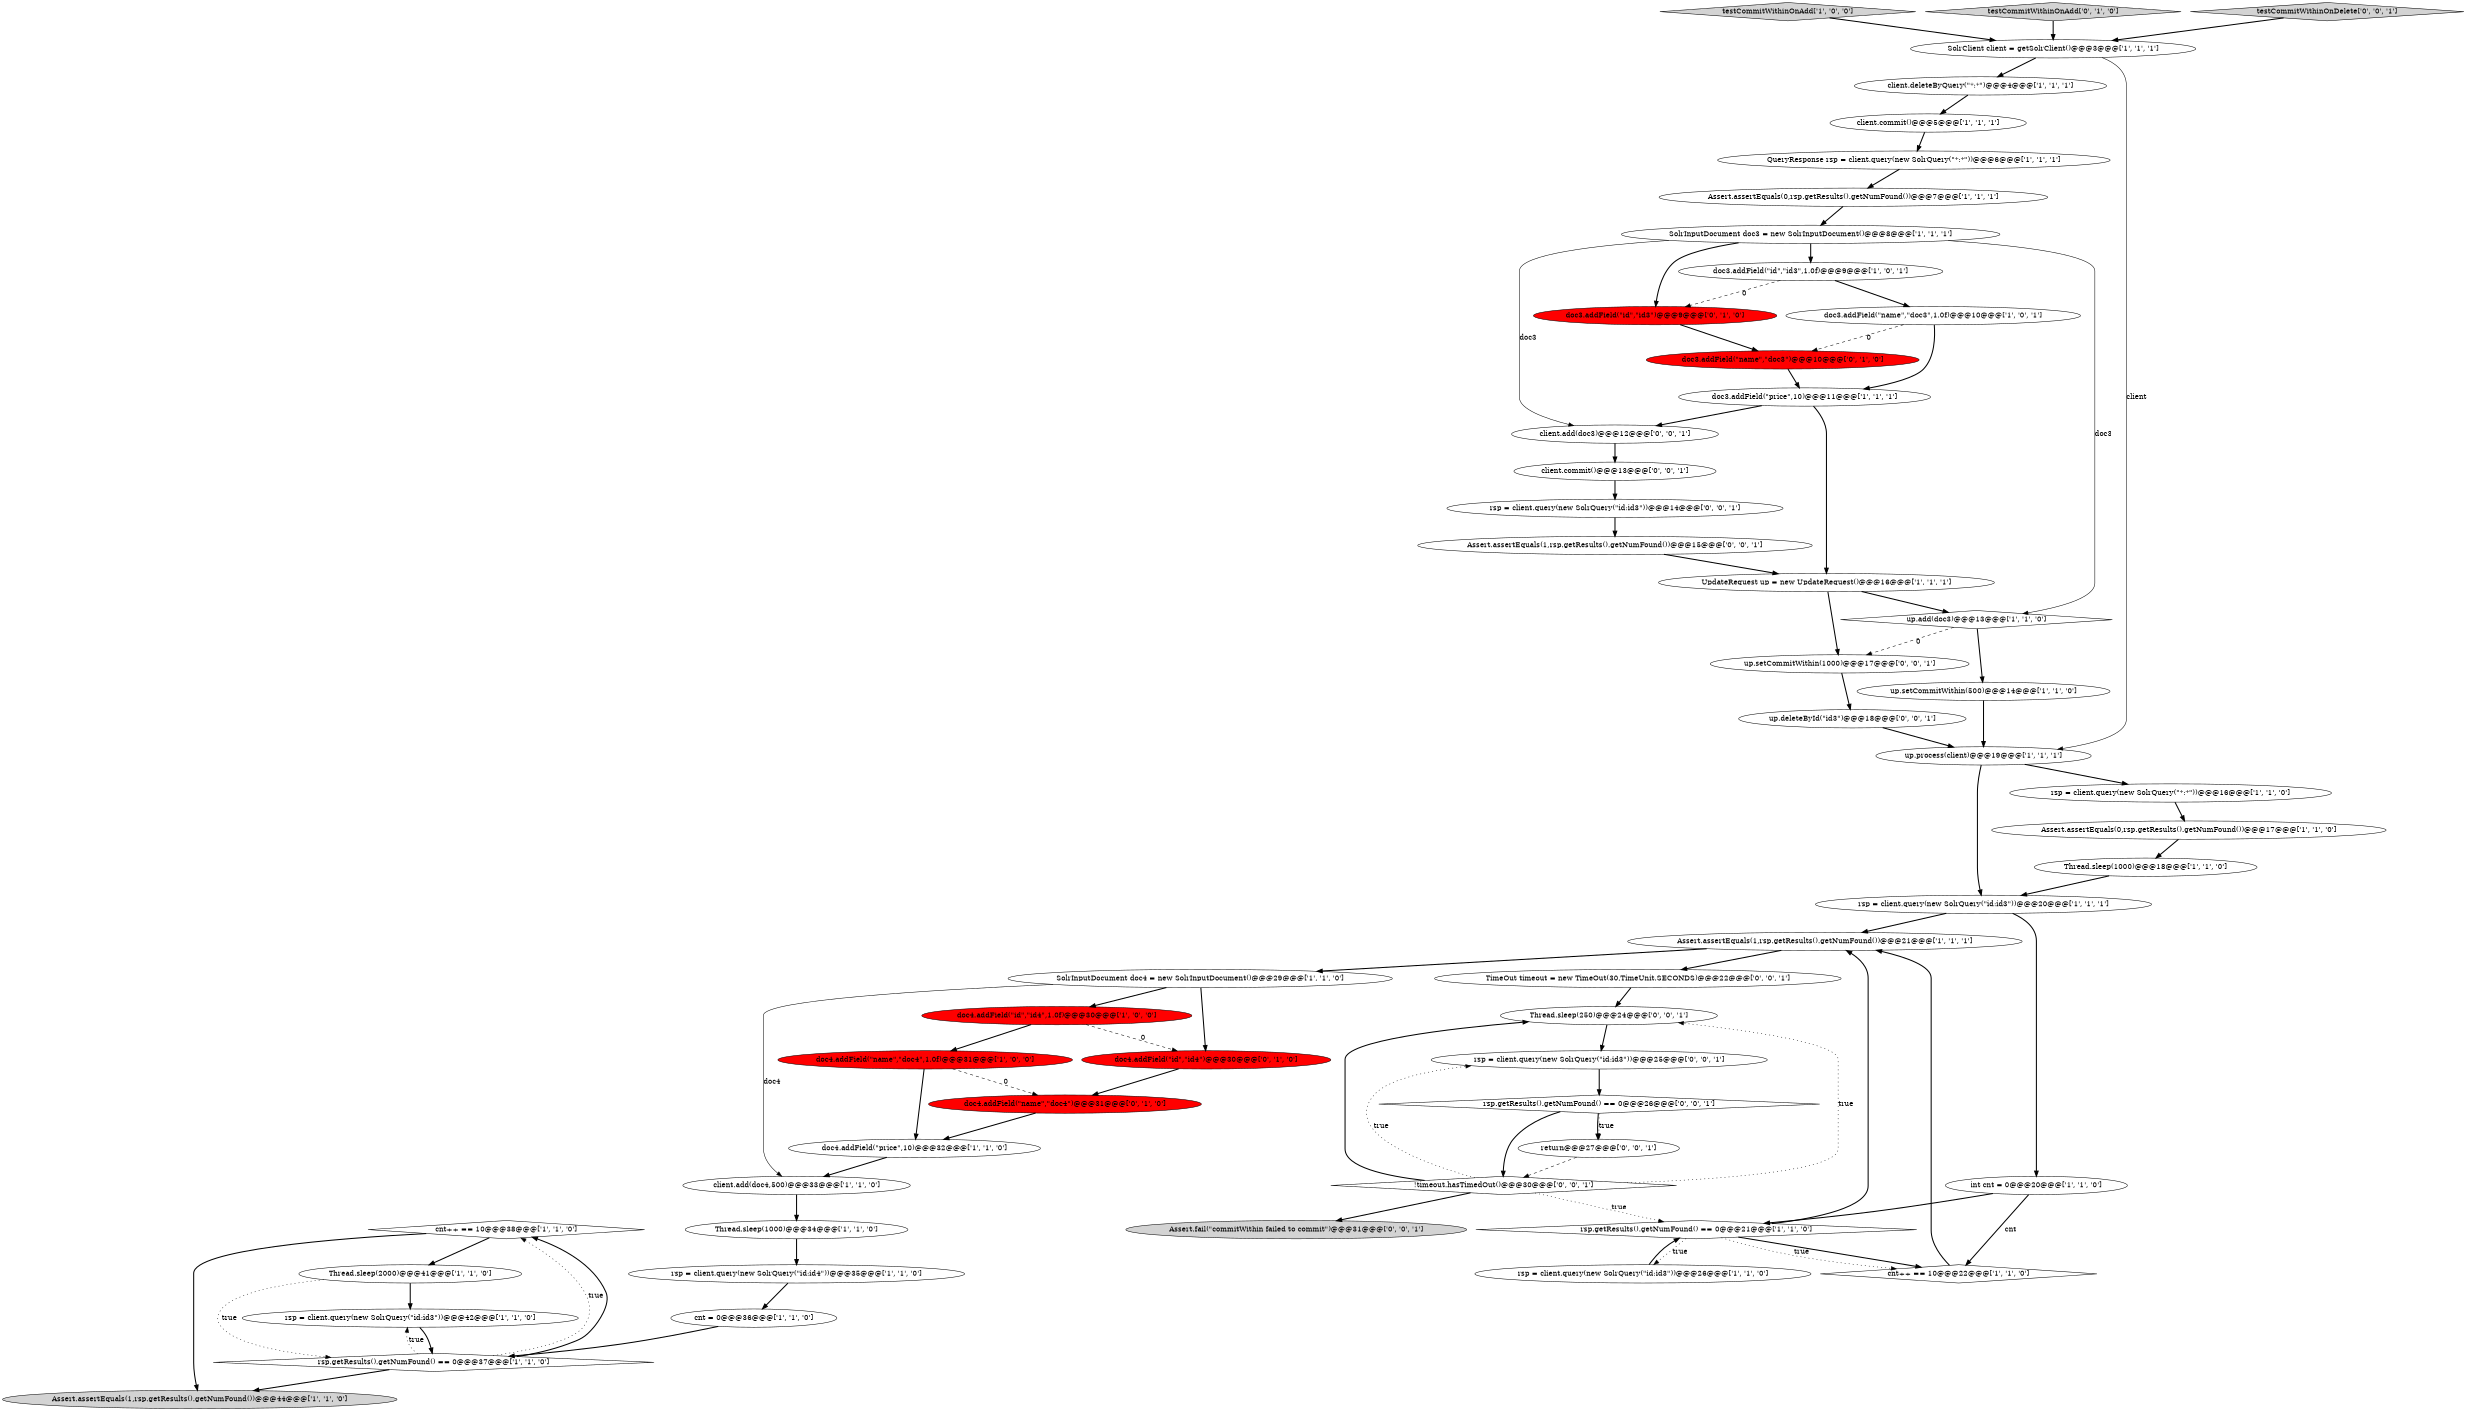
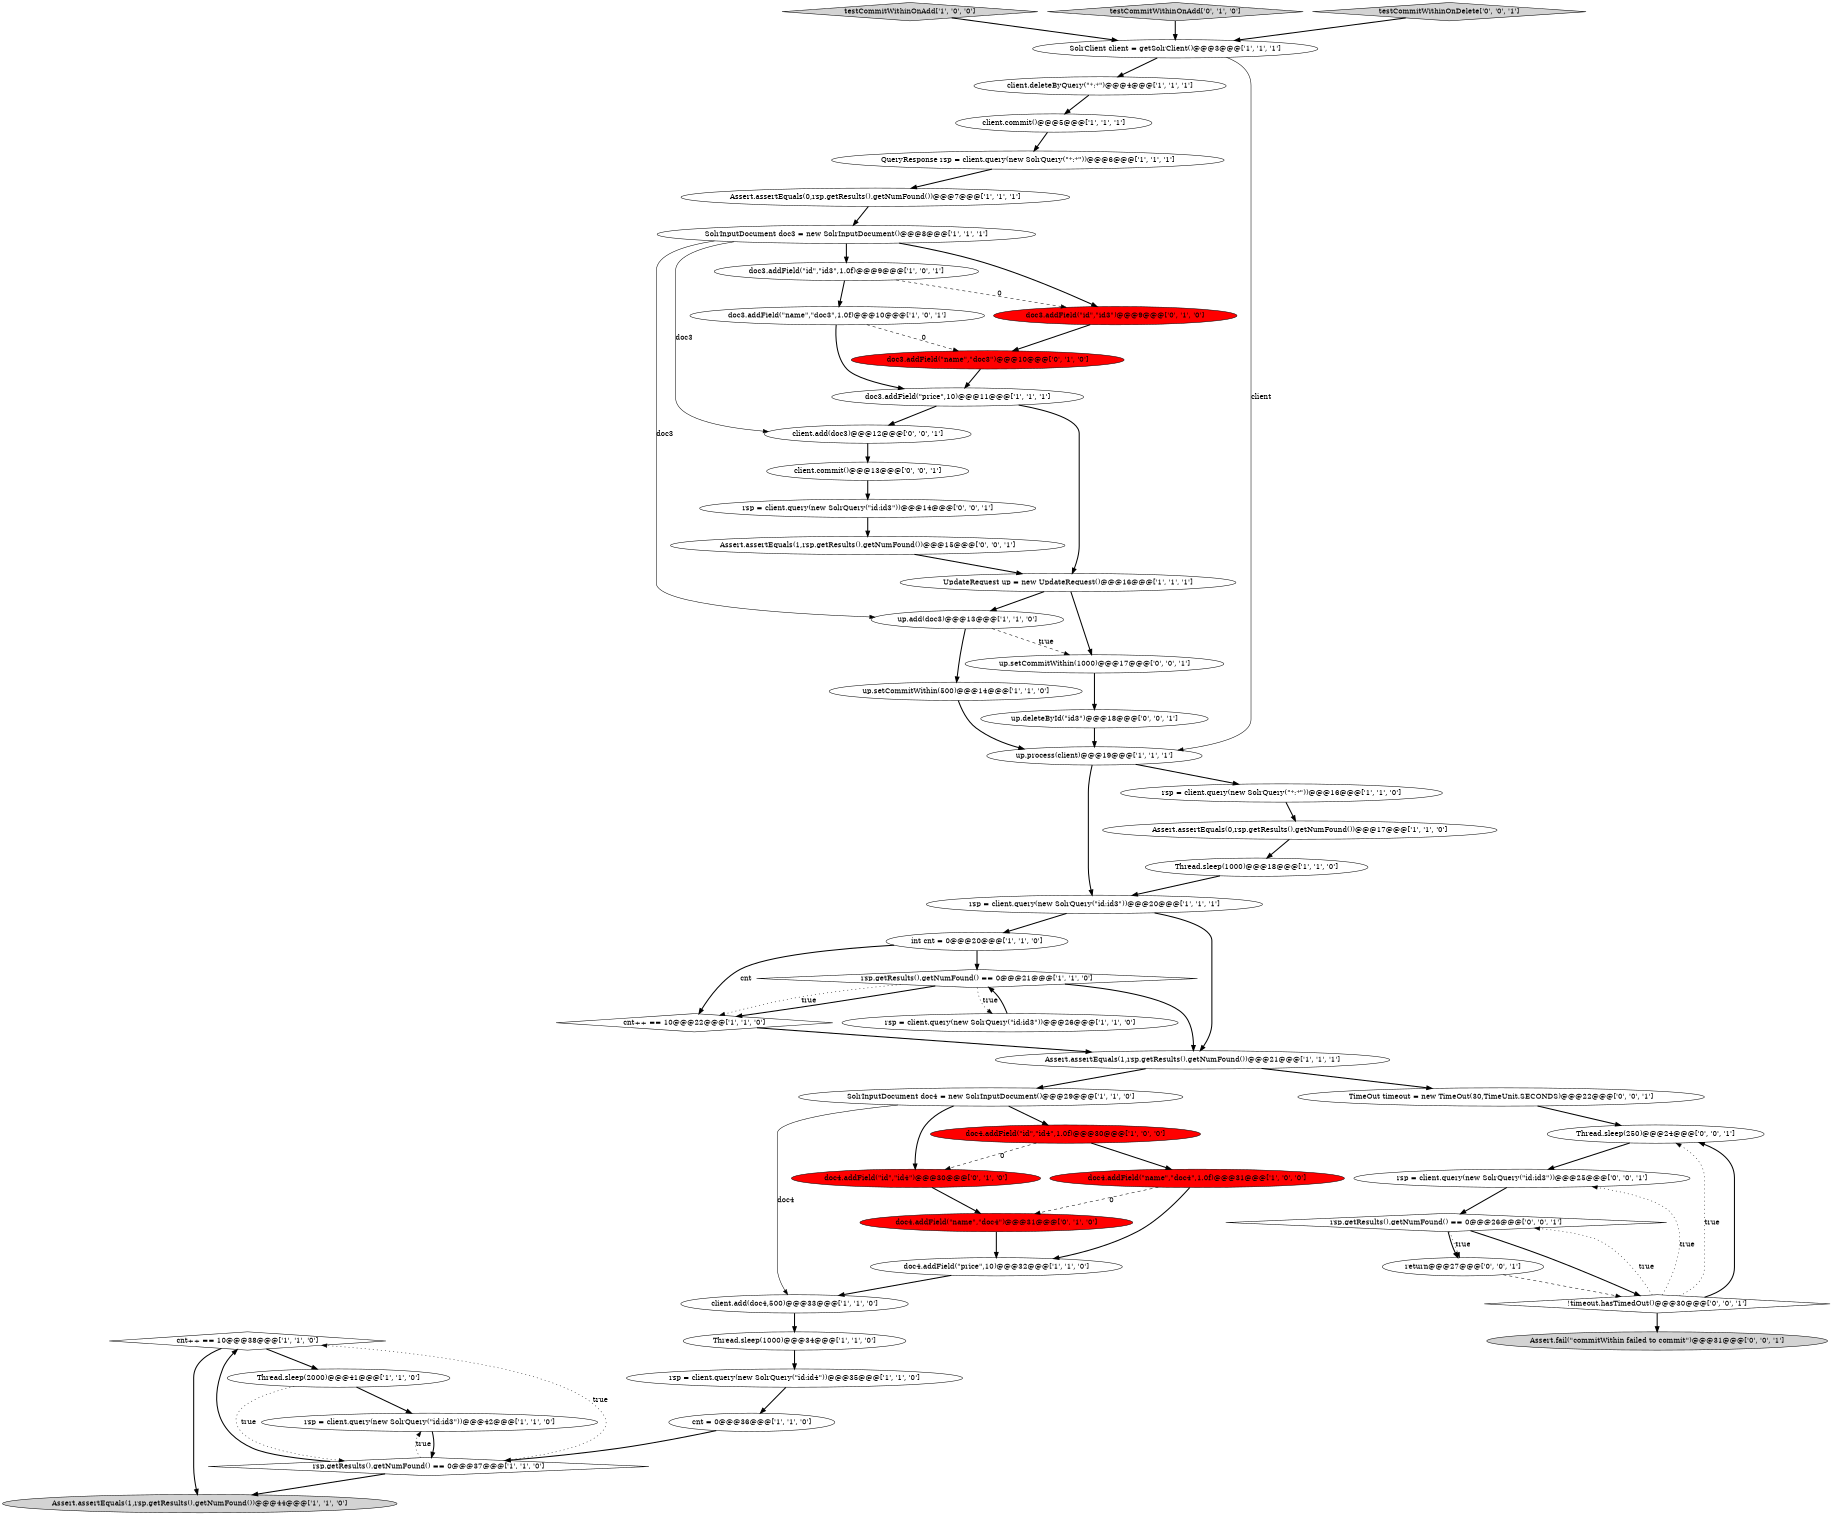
(1976, 620) -> (967, 620)
(1918, 642) -> (1046, 642)
(1597, 1207) -> (1606, 1245)
